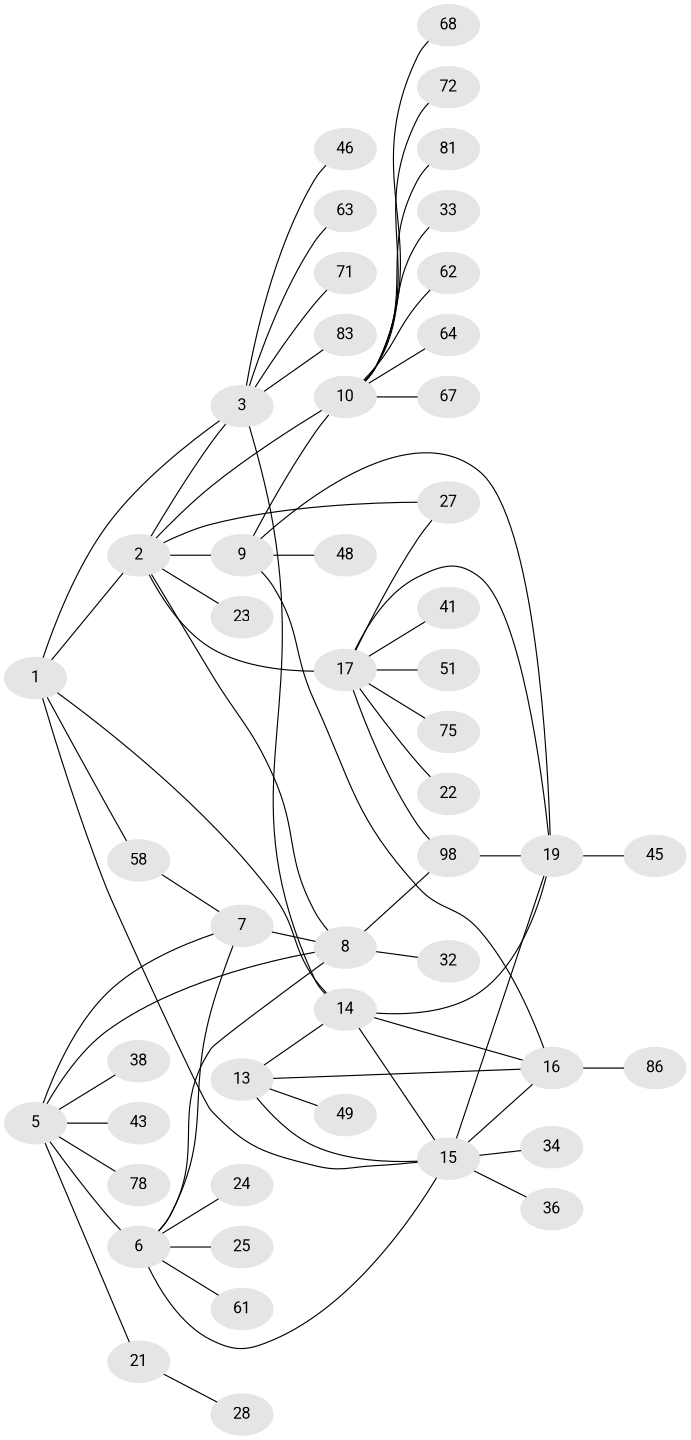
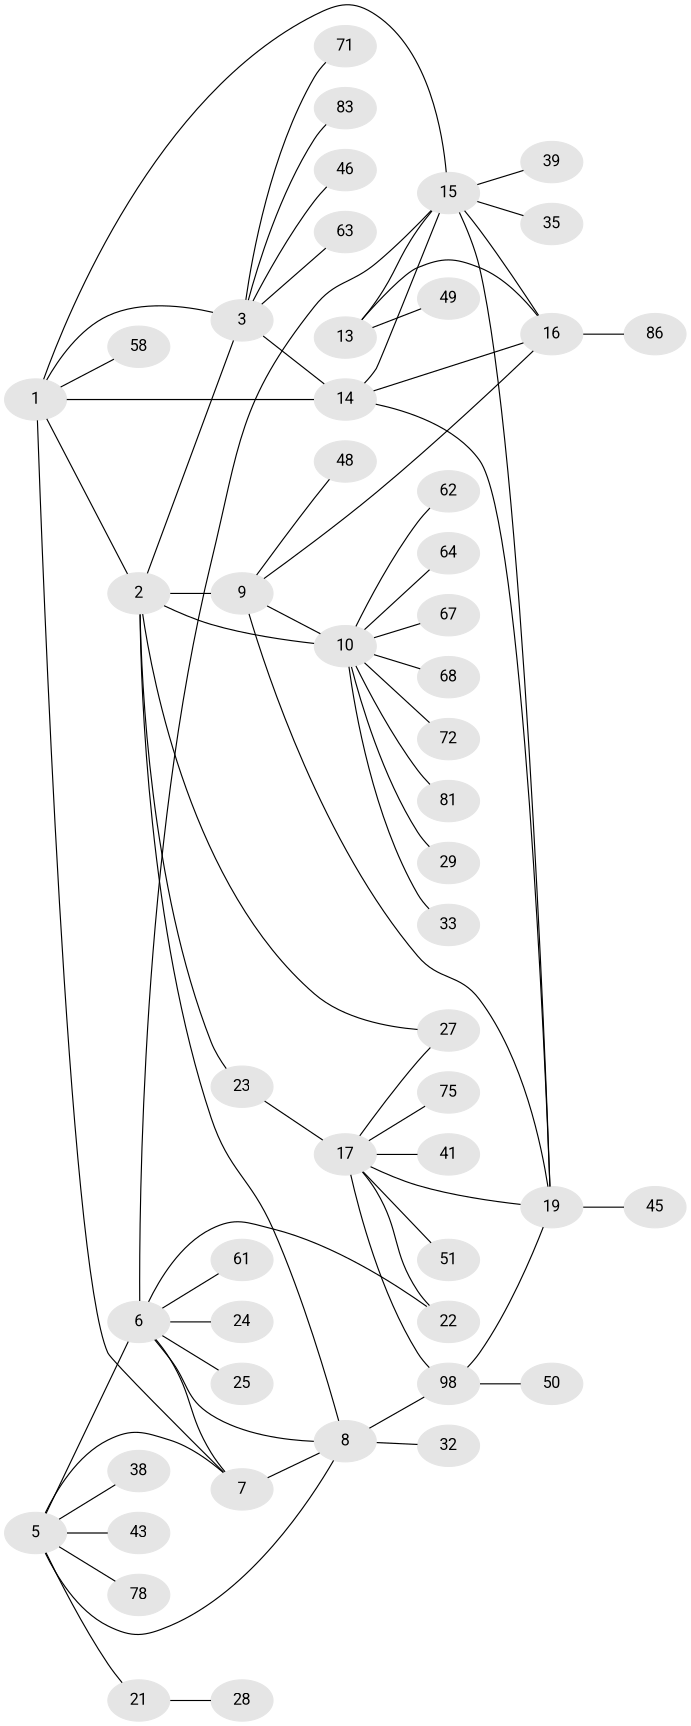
(215, 650) -> (294, 1121)
none -> (449, 863)
(190, 893) -> (64, 971)
(294, 1045) -> none
(552, 1147) -> (552, 224)
(552, 1209) -> (552, 162)
none -> (287, 1233)
none -> (552, 1384)
